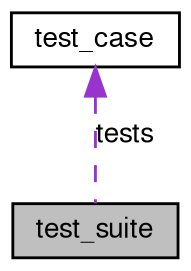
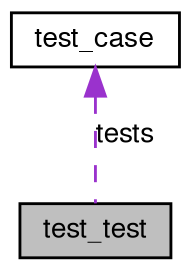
(95, 231) -> (95, 231)
